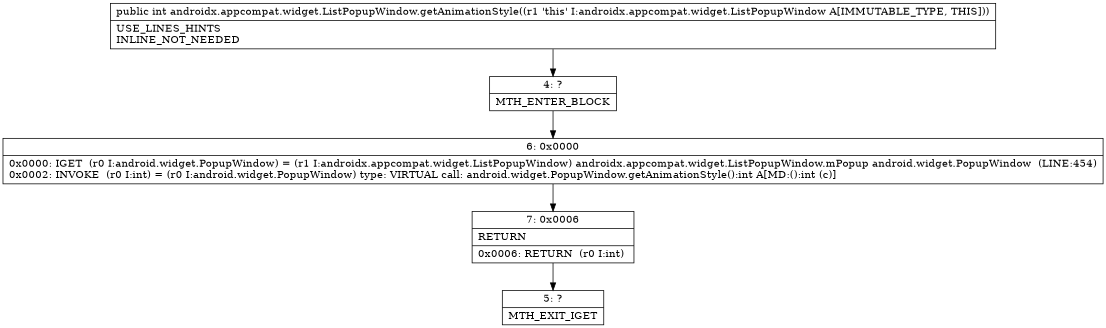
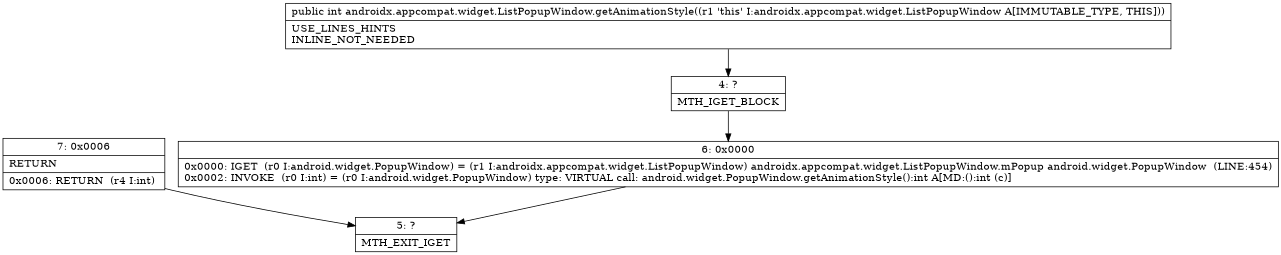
(553, 102) -> (728, 102)
(553, 194) -> (545, 204)
(553, 254) -> (84, 181)
